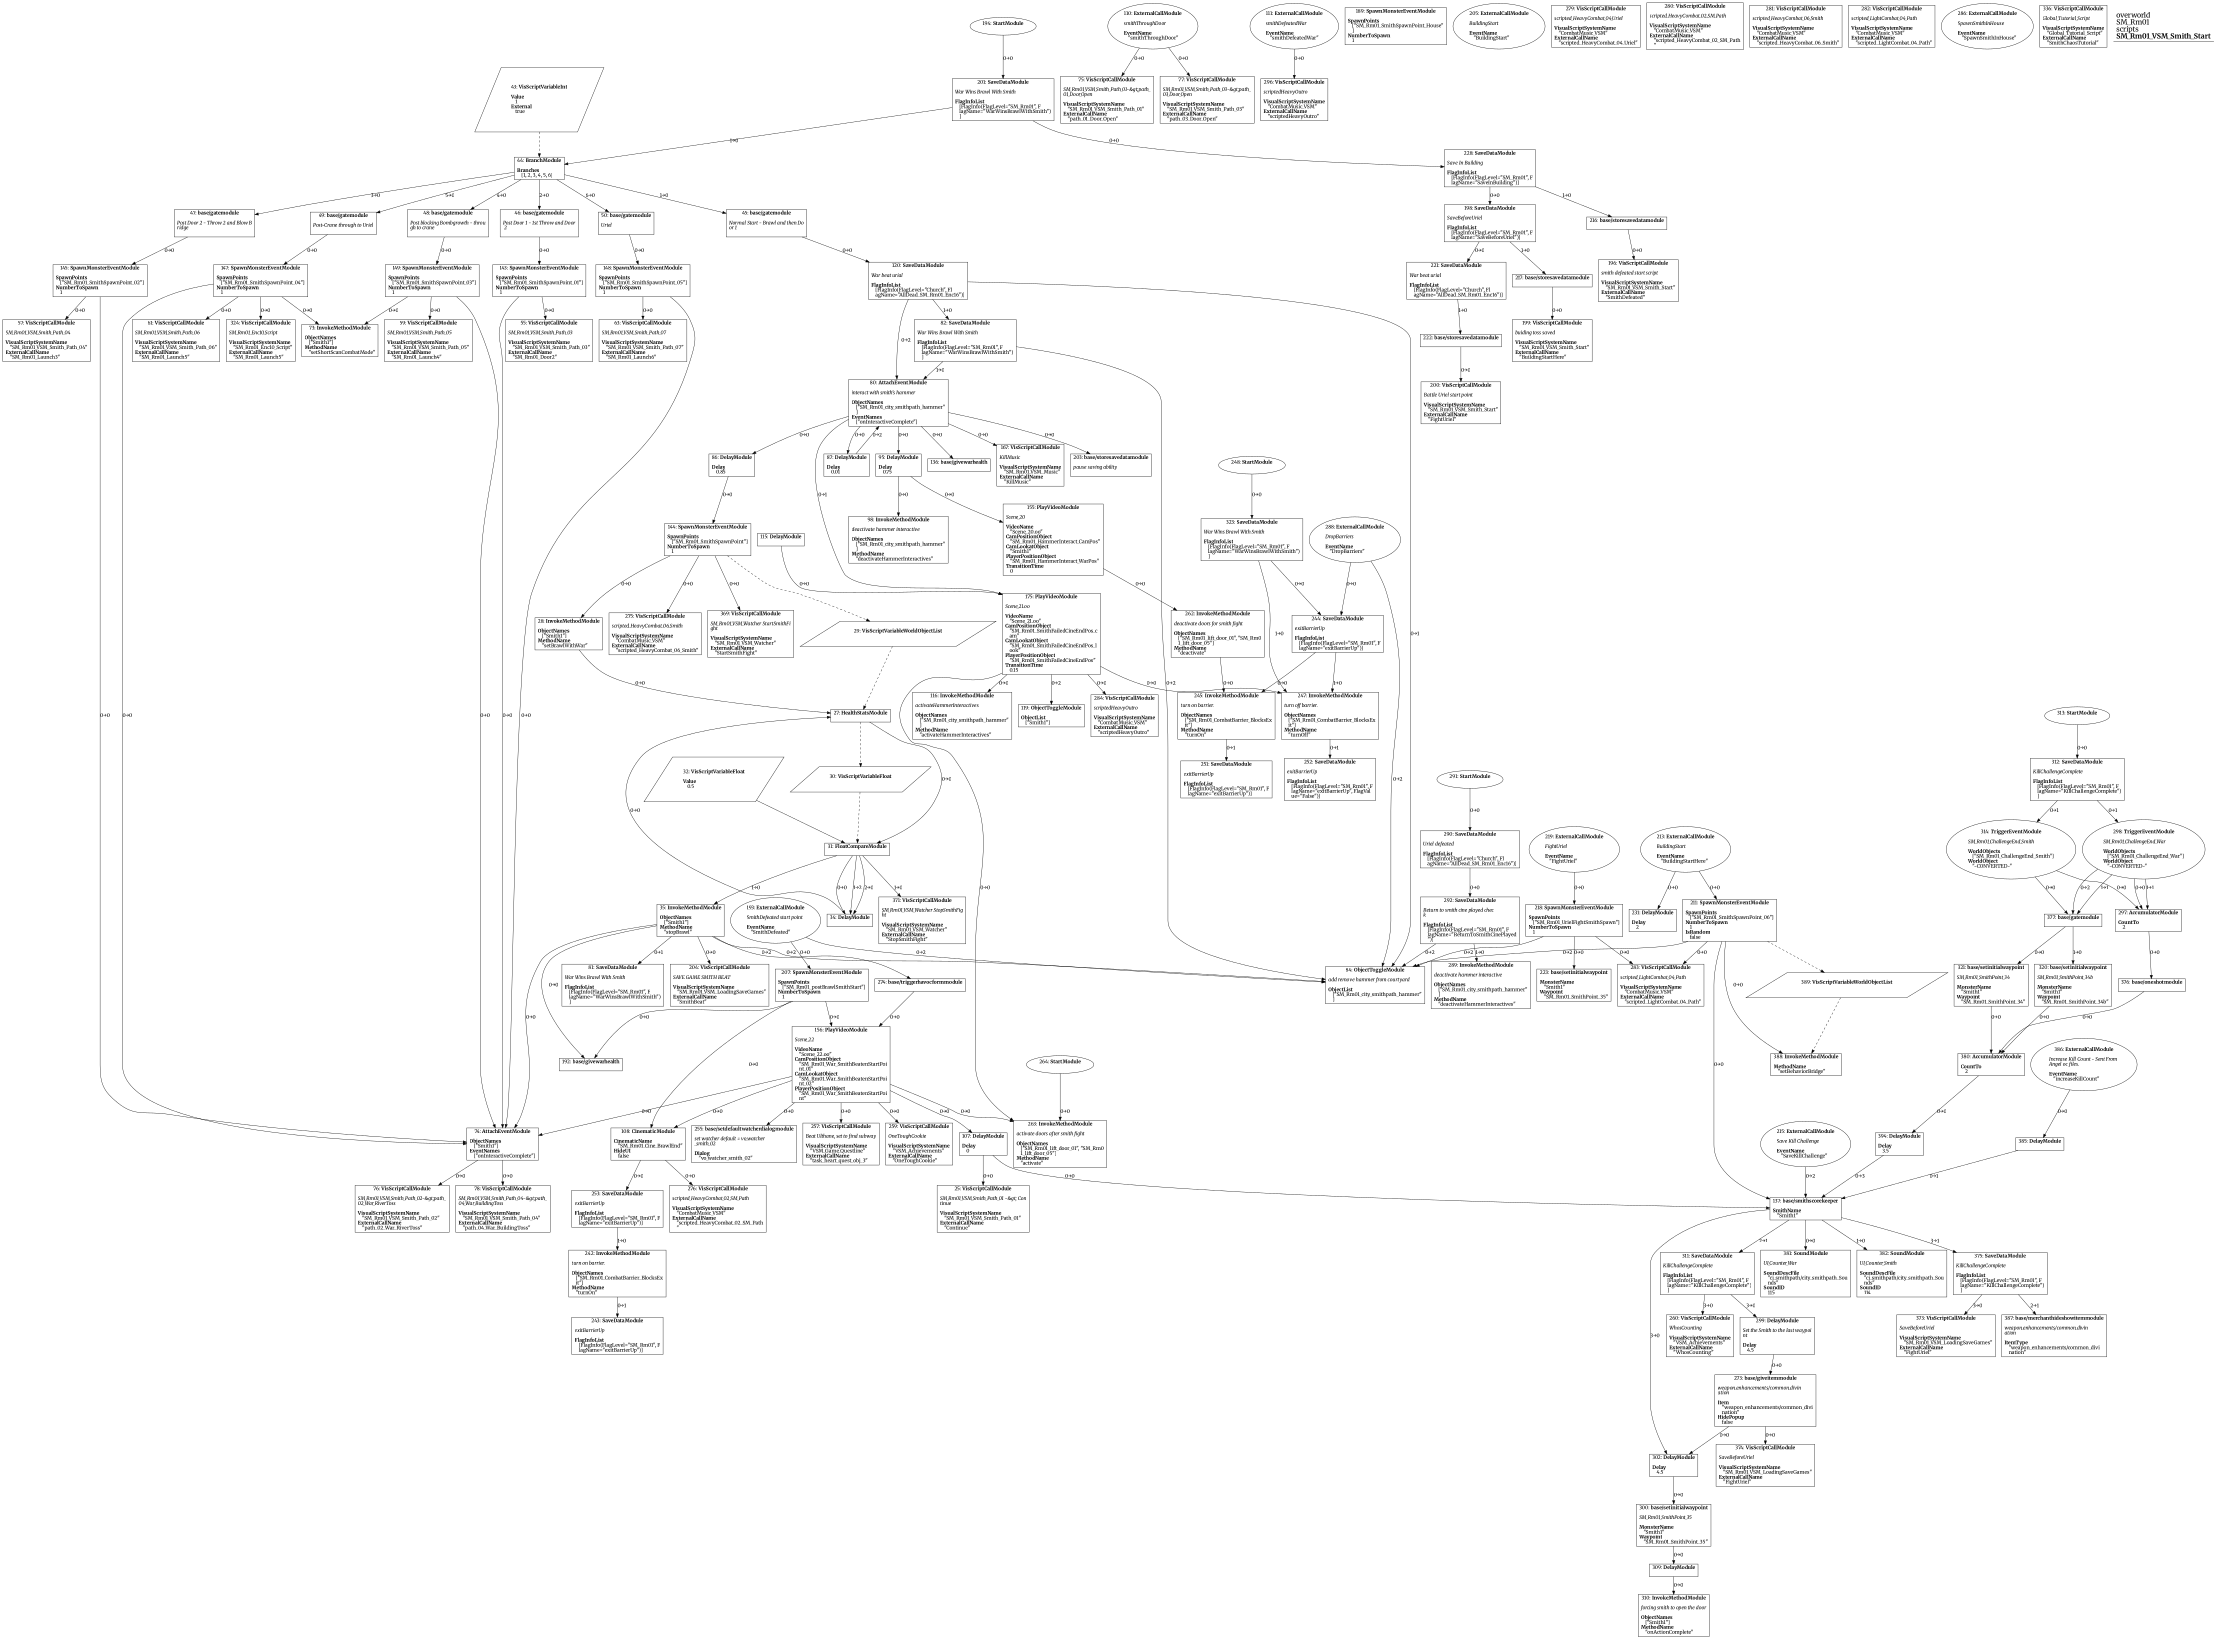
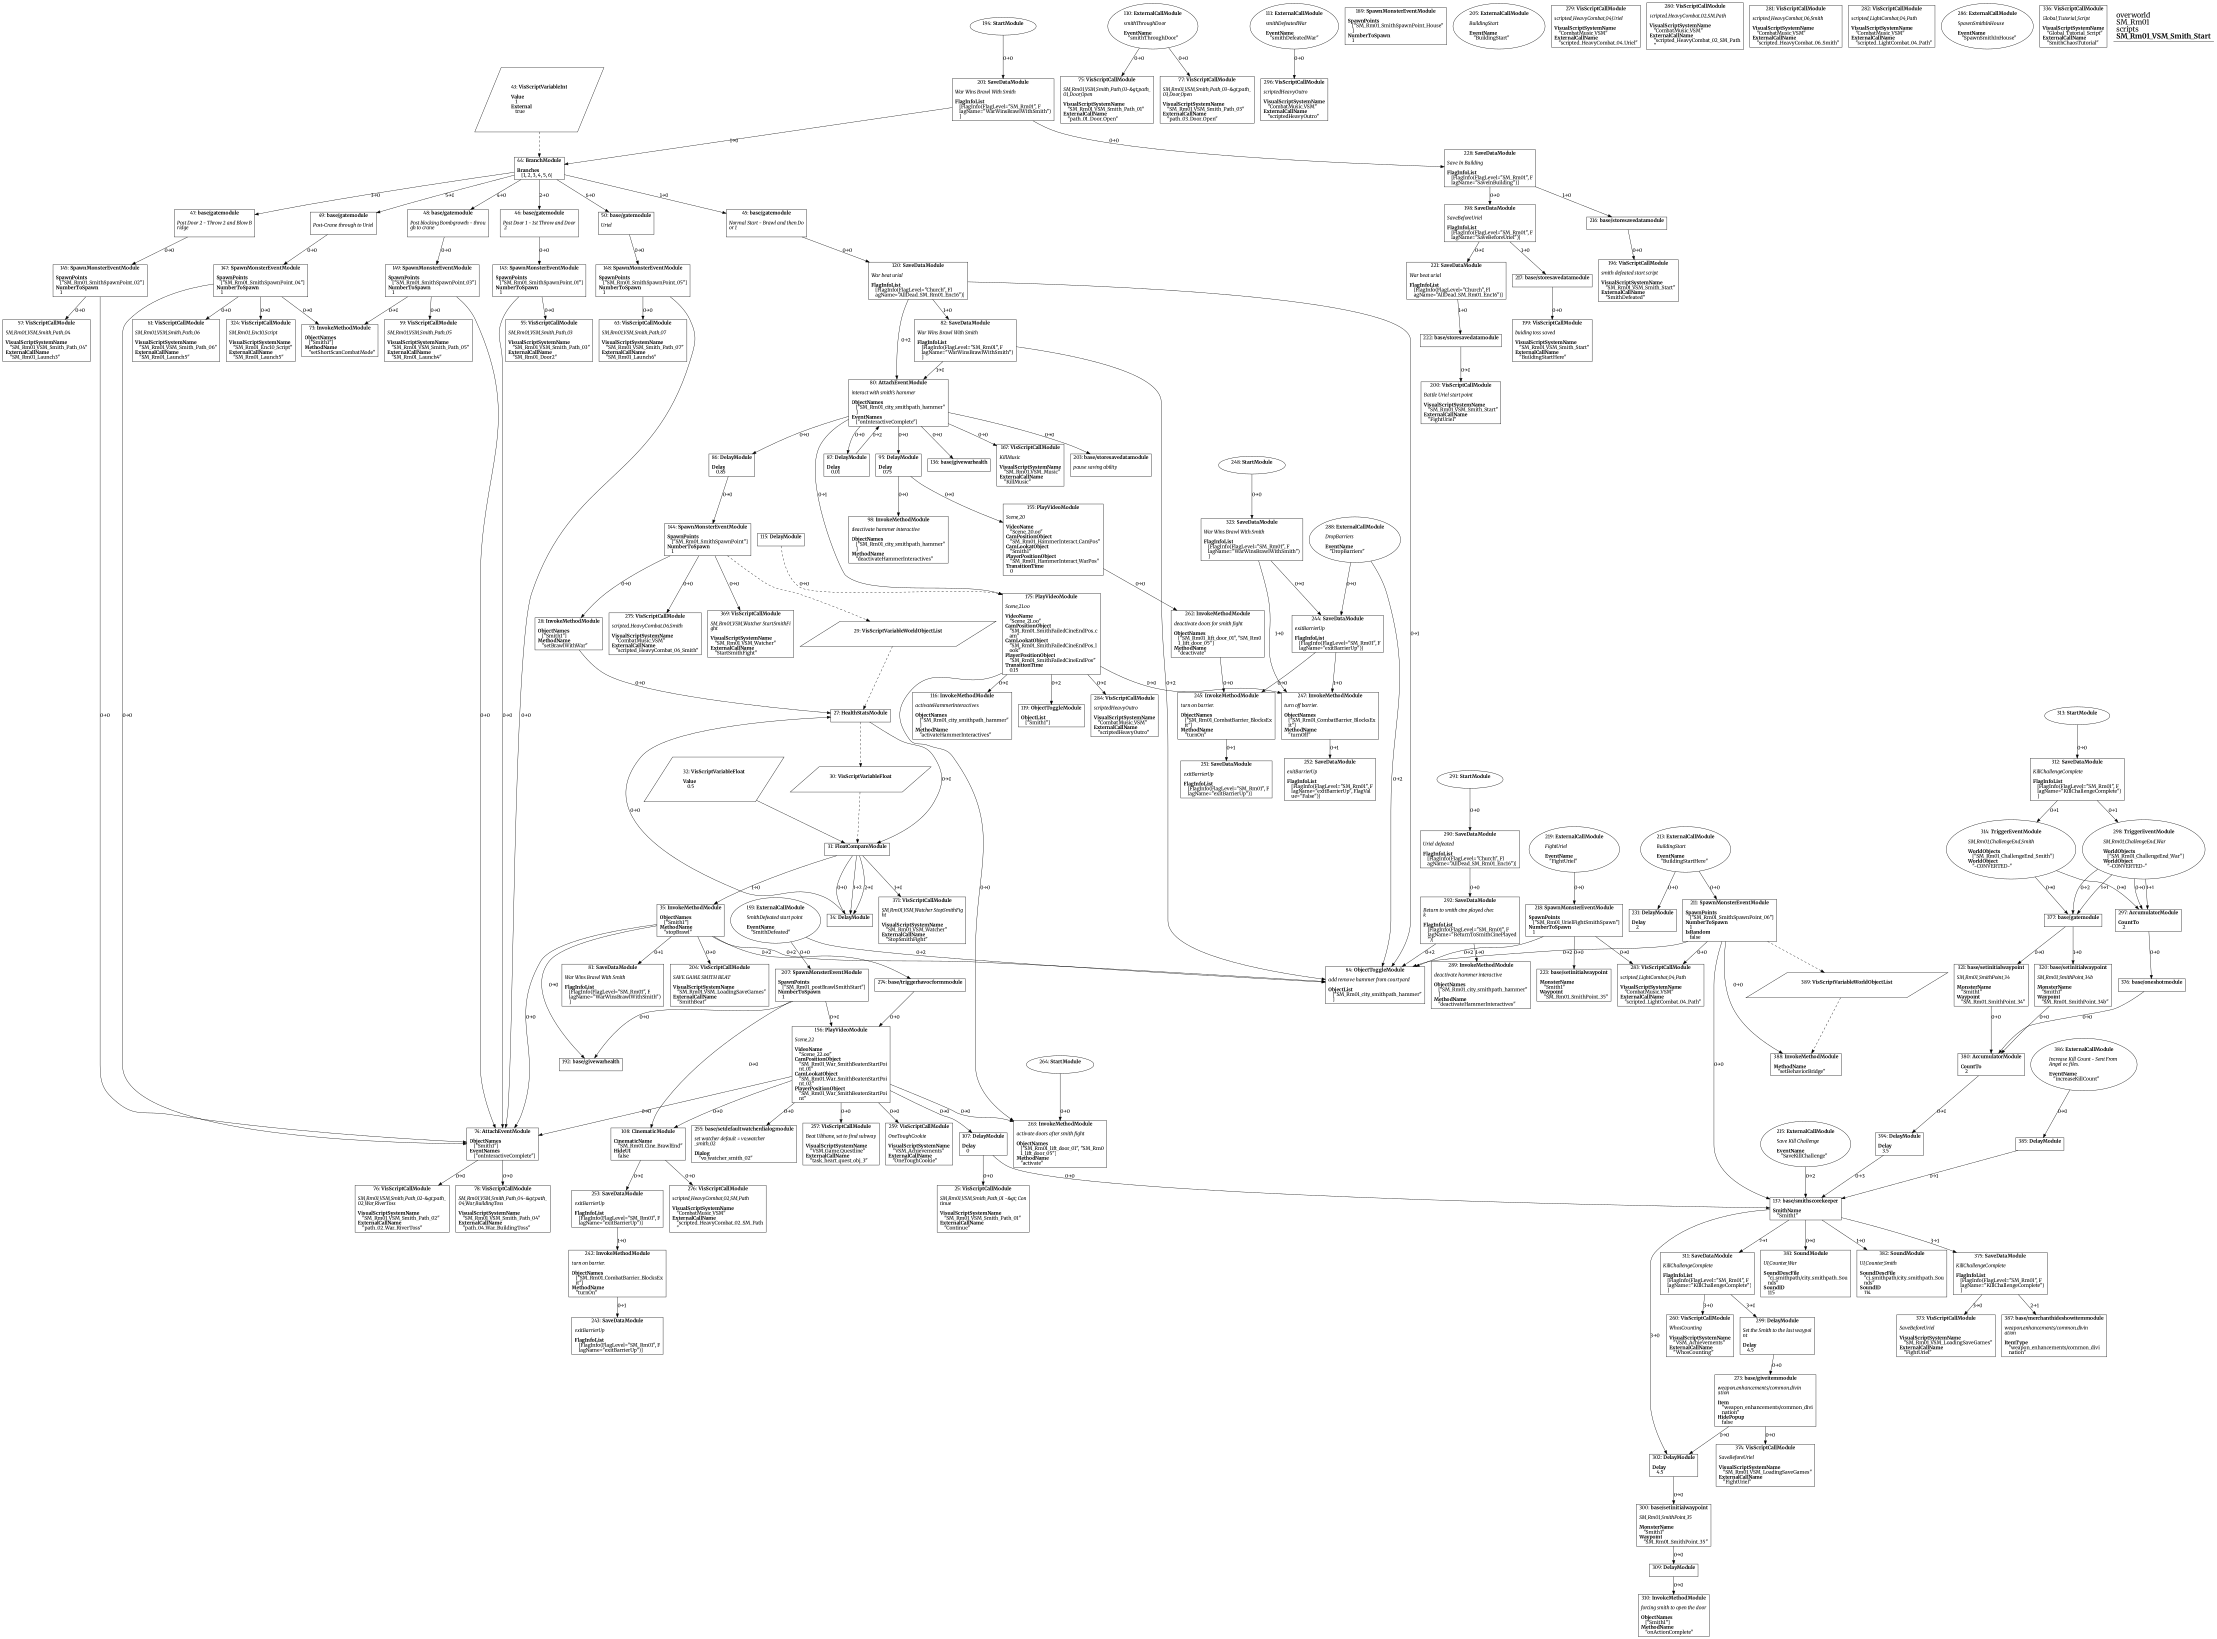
(876, 593) -> (876, 593)
